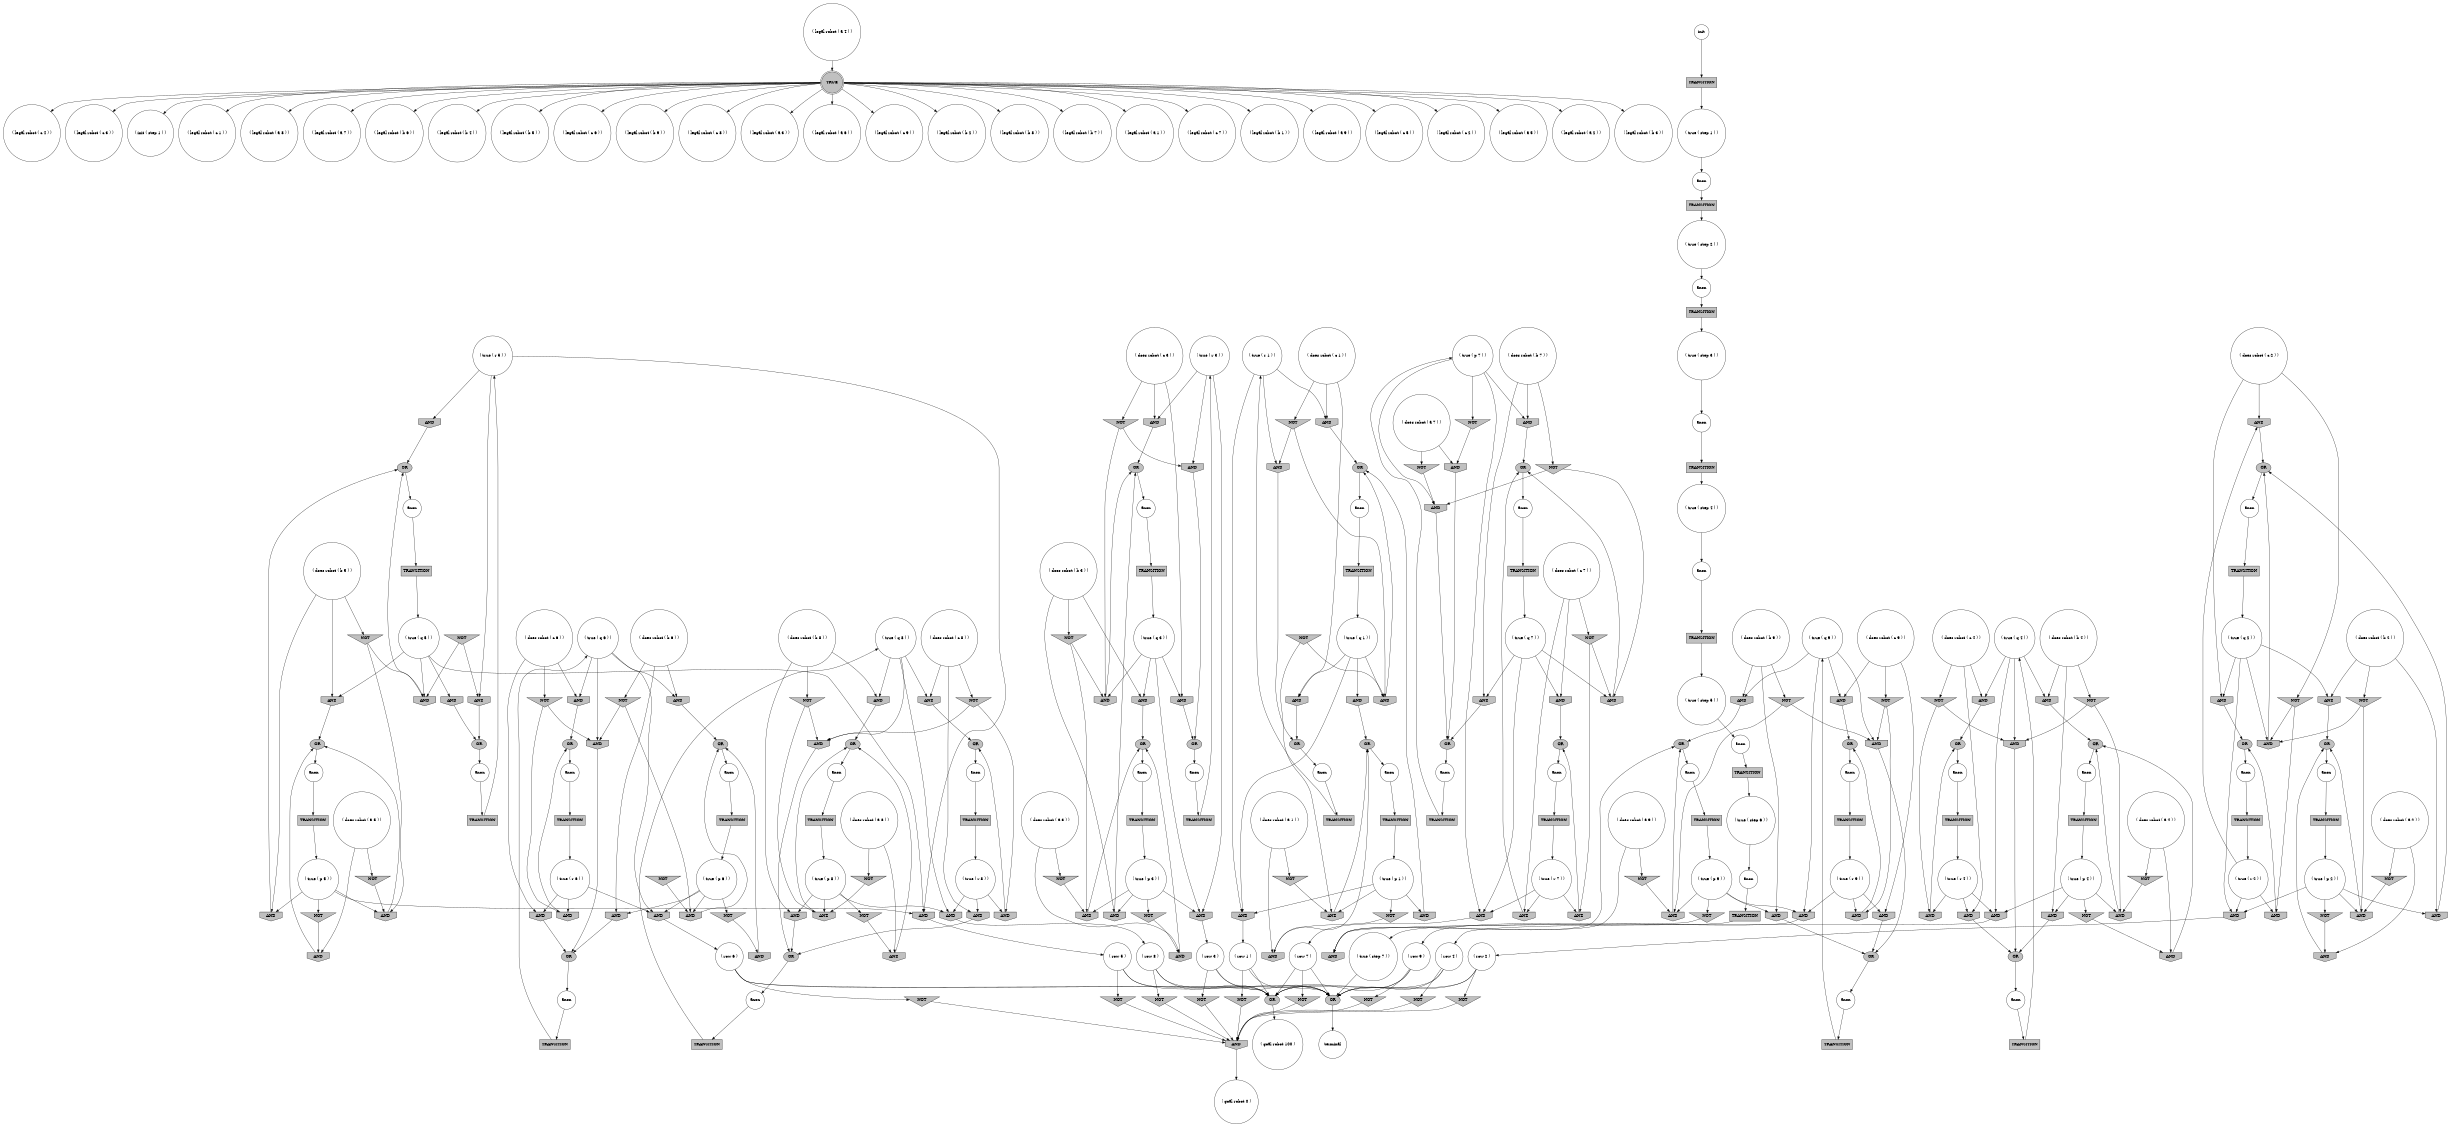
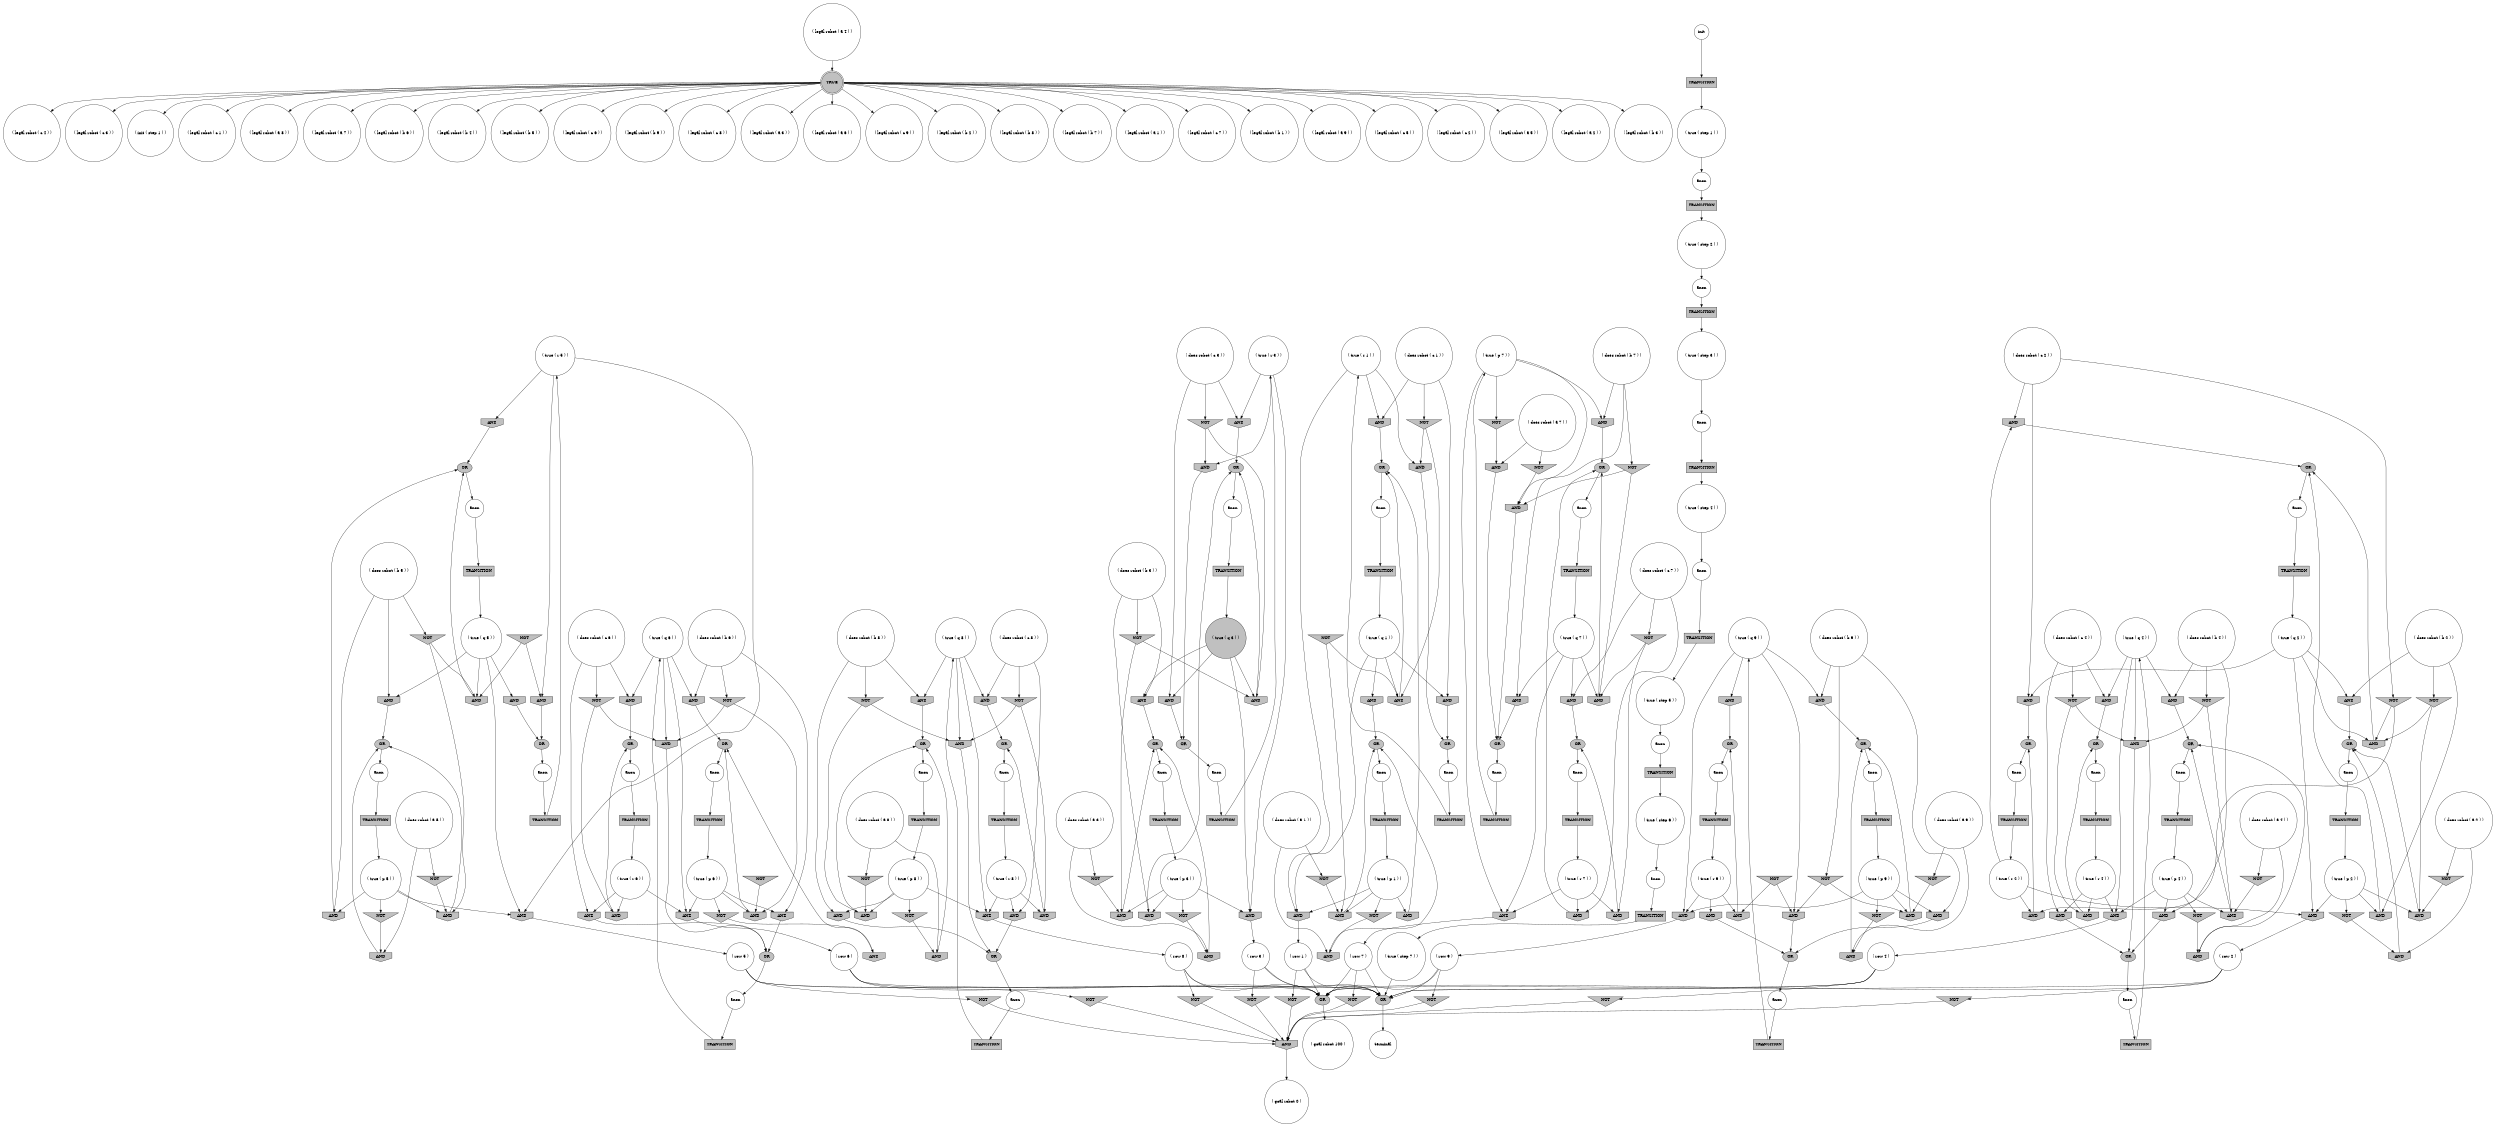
(1154, 638) -> (1226, 638)
(1886, 638) -> none
